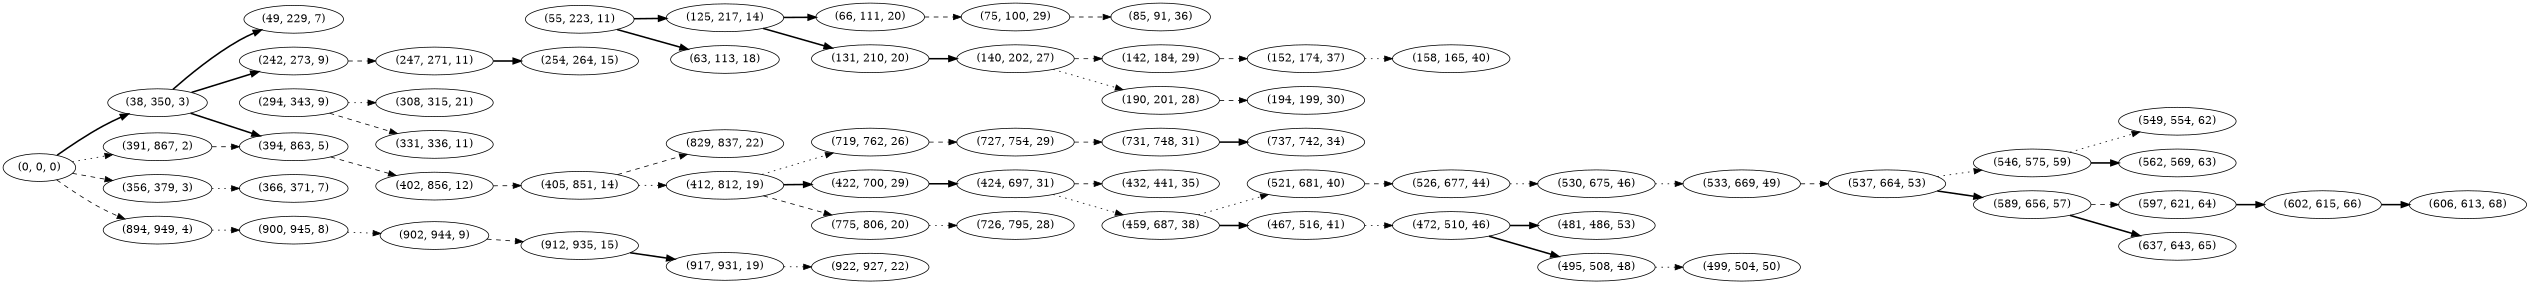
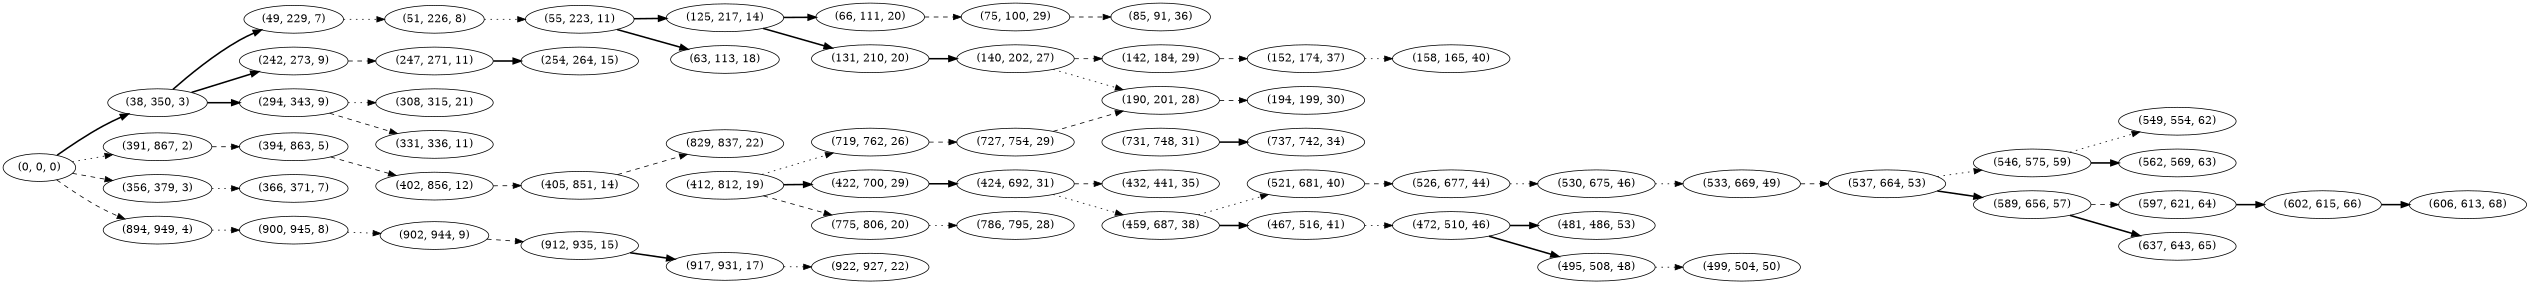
none -> (434, 19)
(221, 123) -> (219, 103)
(1084, 142) -> (1084, 122)
(1015, 184) -> (1015, 184)
(648, 185) -> none
(1015, 225) -> (1015, 225)
(725, 266) -> (725, 266)
